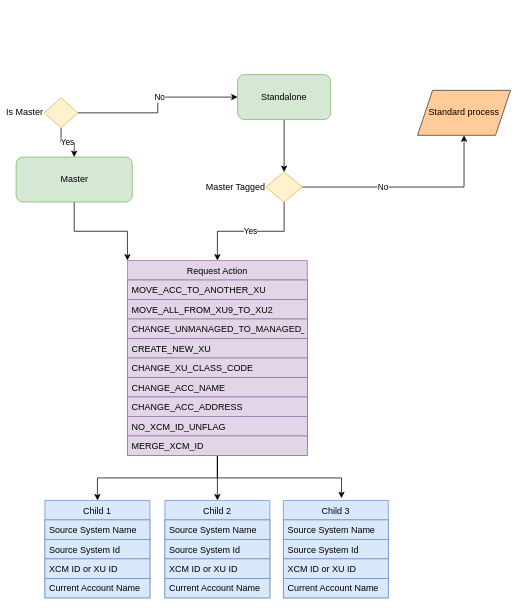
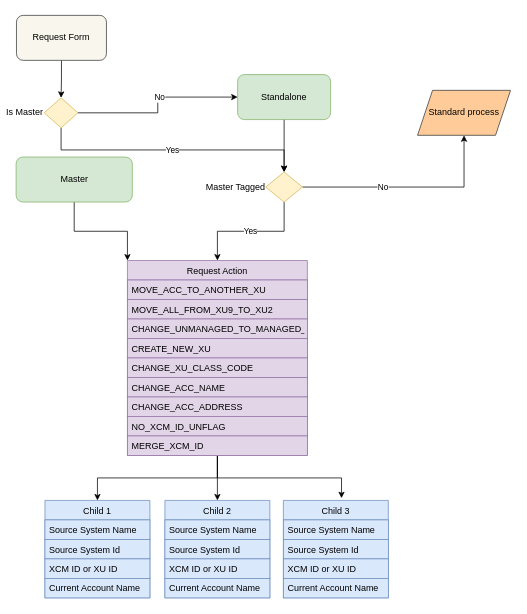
none -> (61, 38)
none -> (61, 76)
(69, 143) -> (63, 150)
